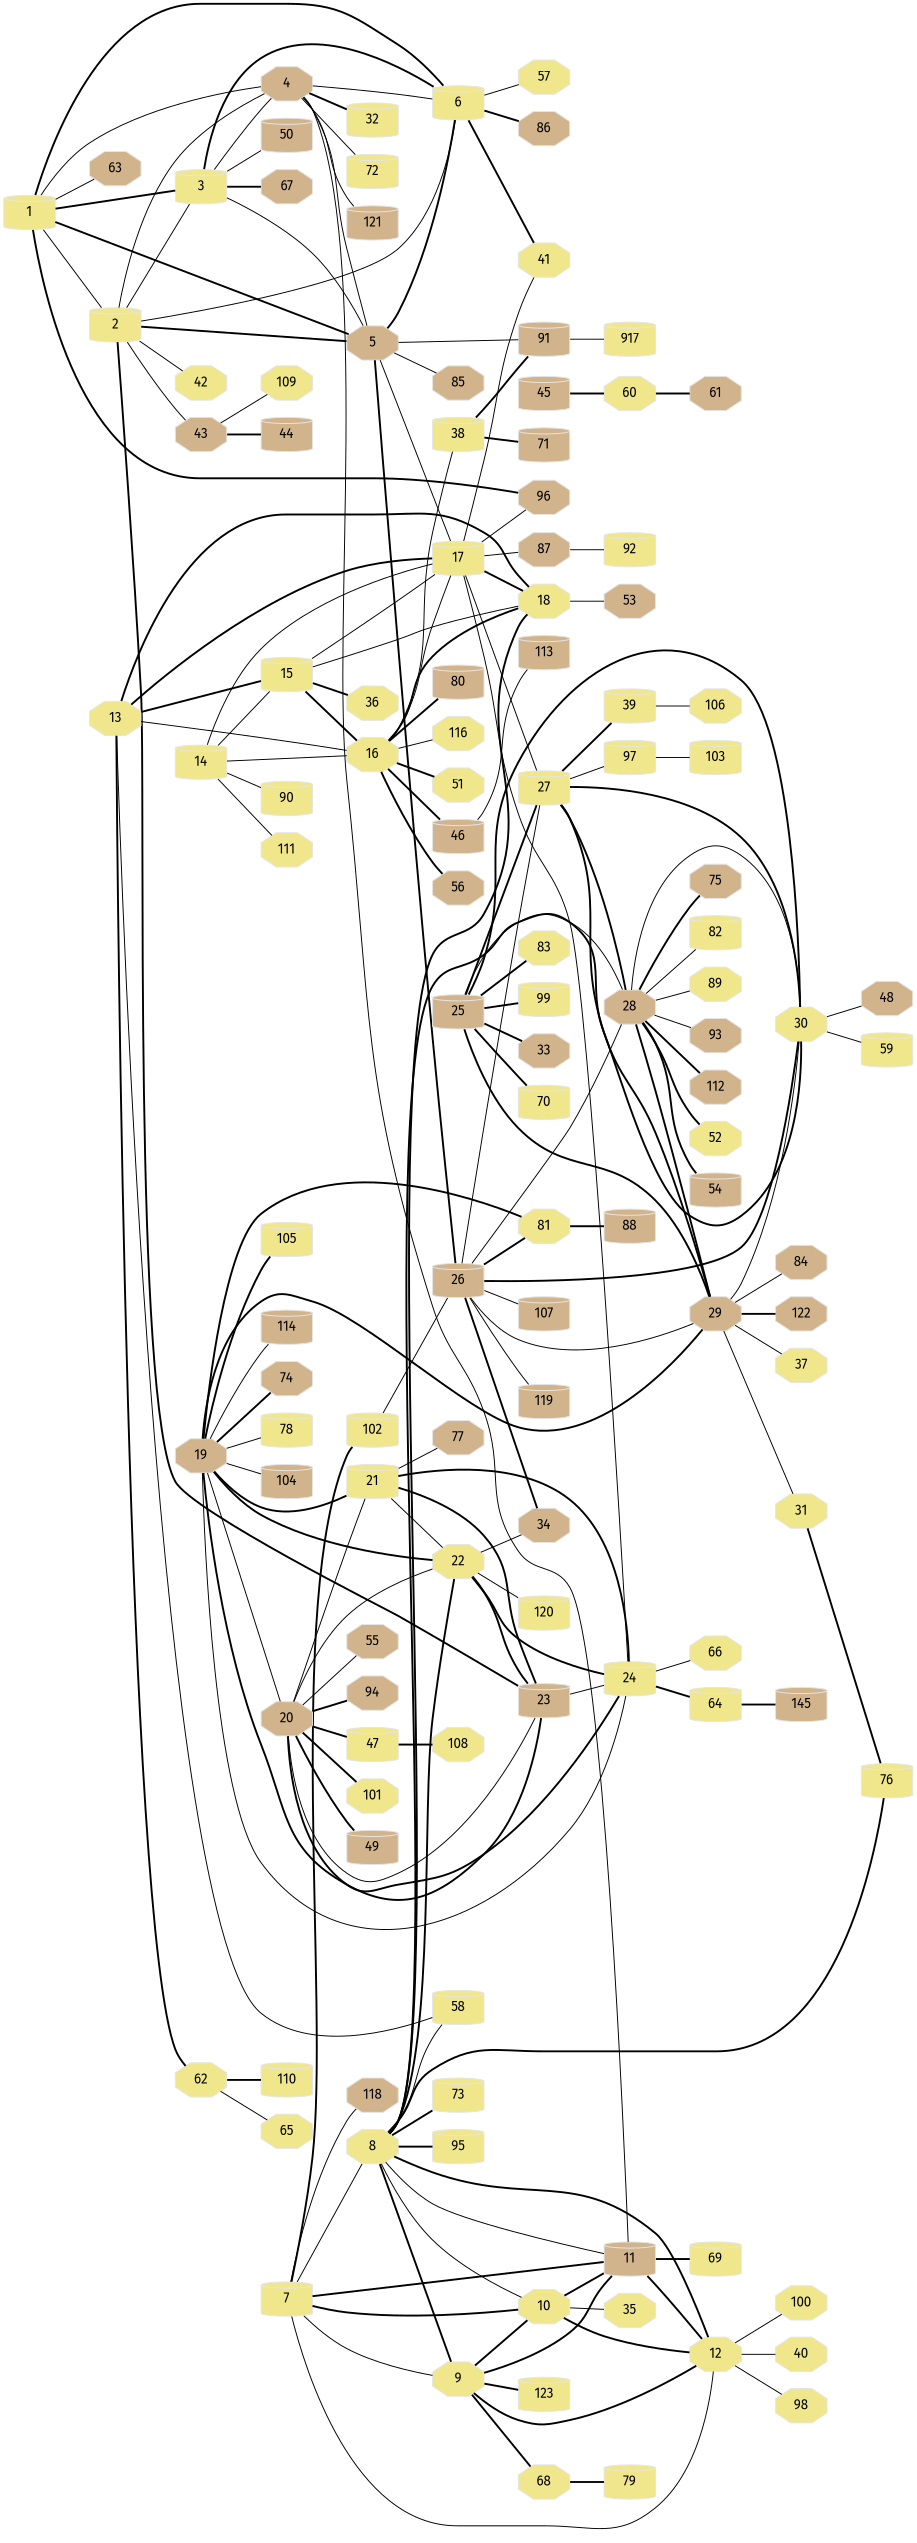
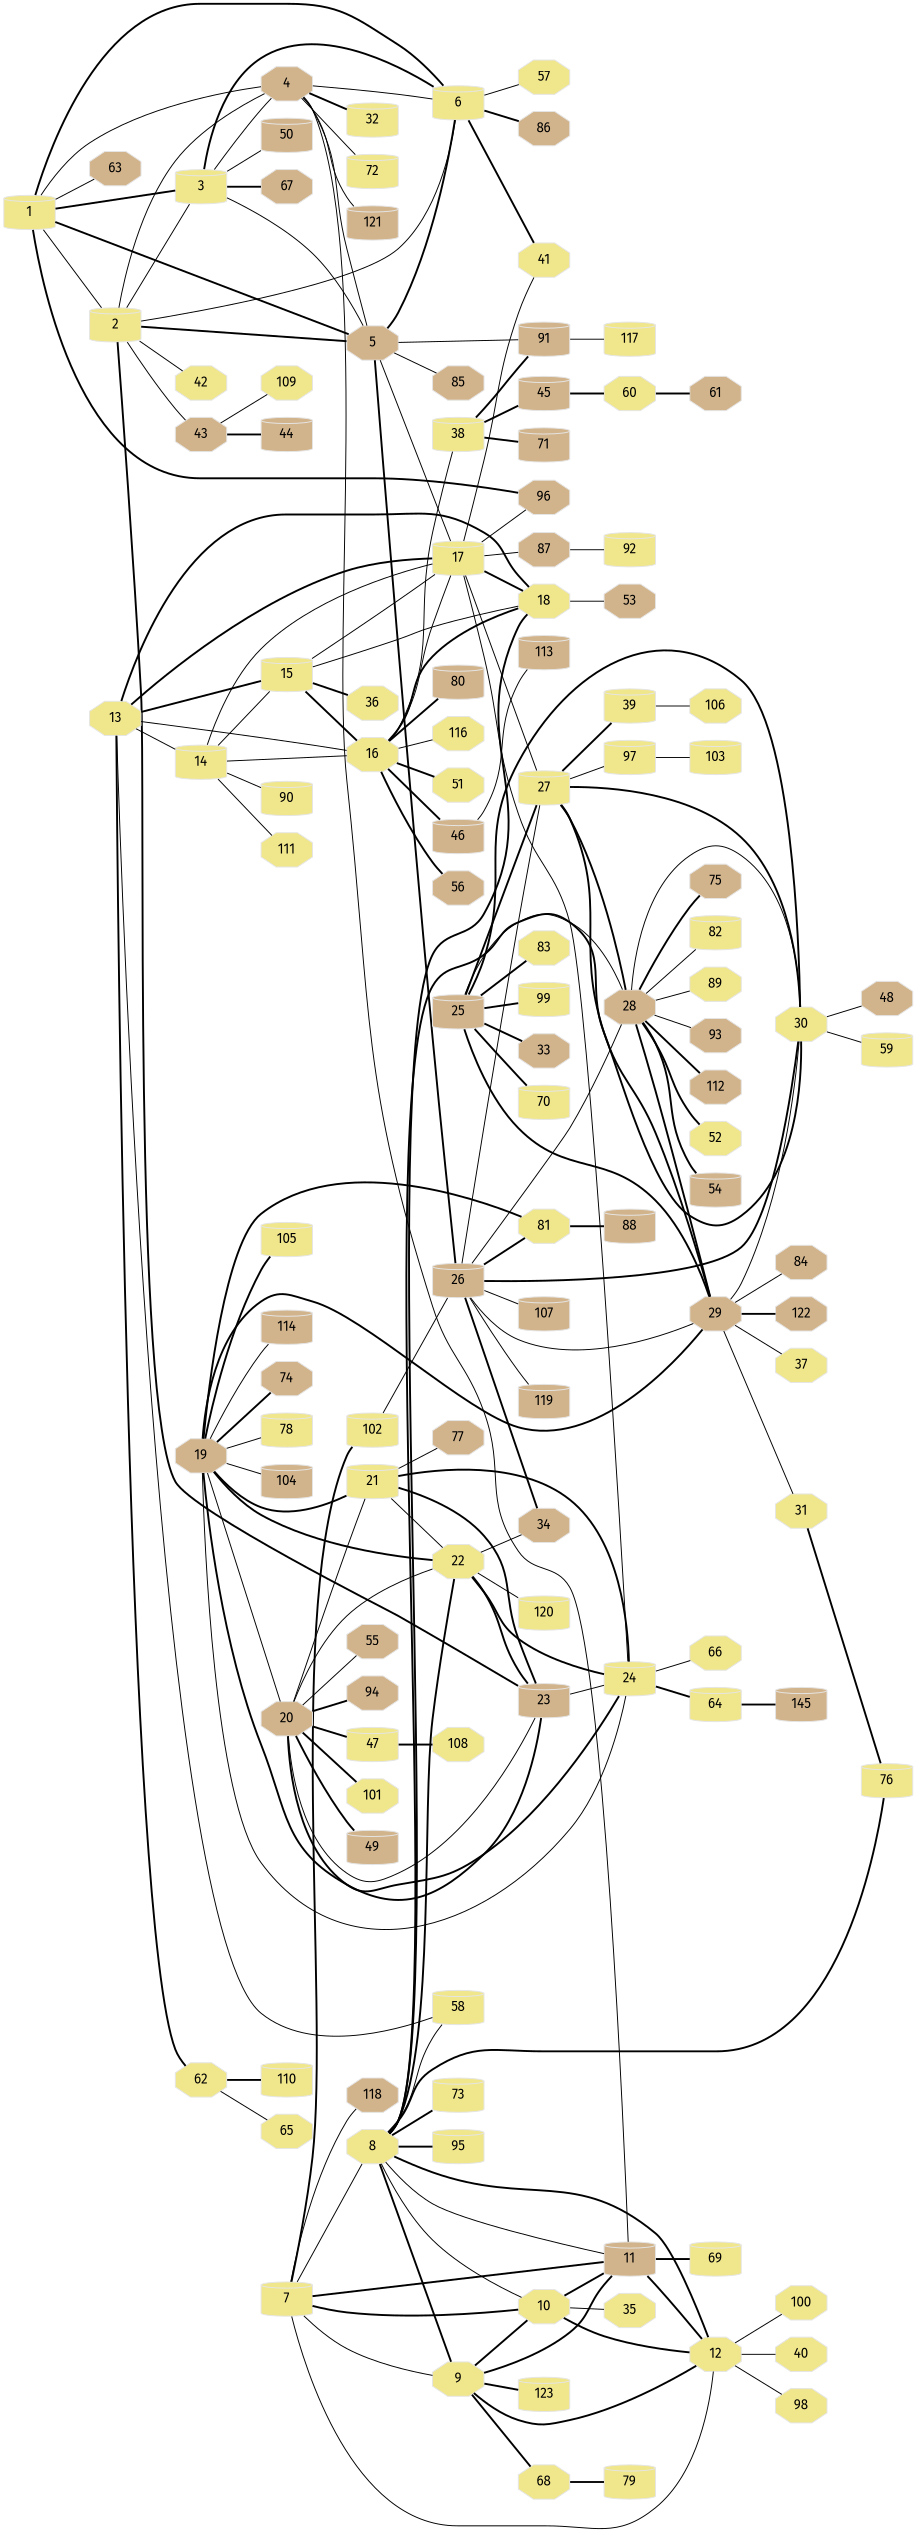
(630, 339) -> (630, 339)
none -> (501, 414)
none -> (156, 739)
